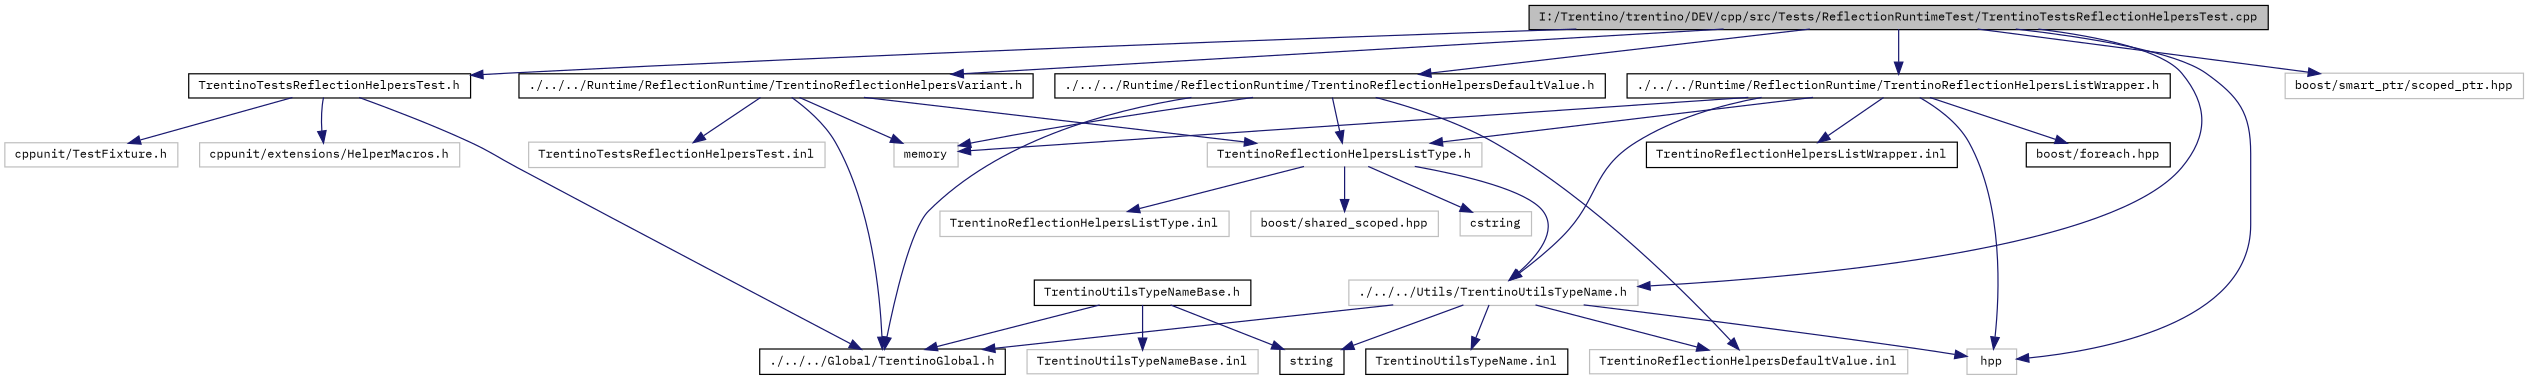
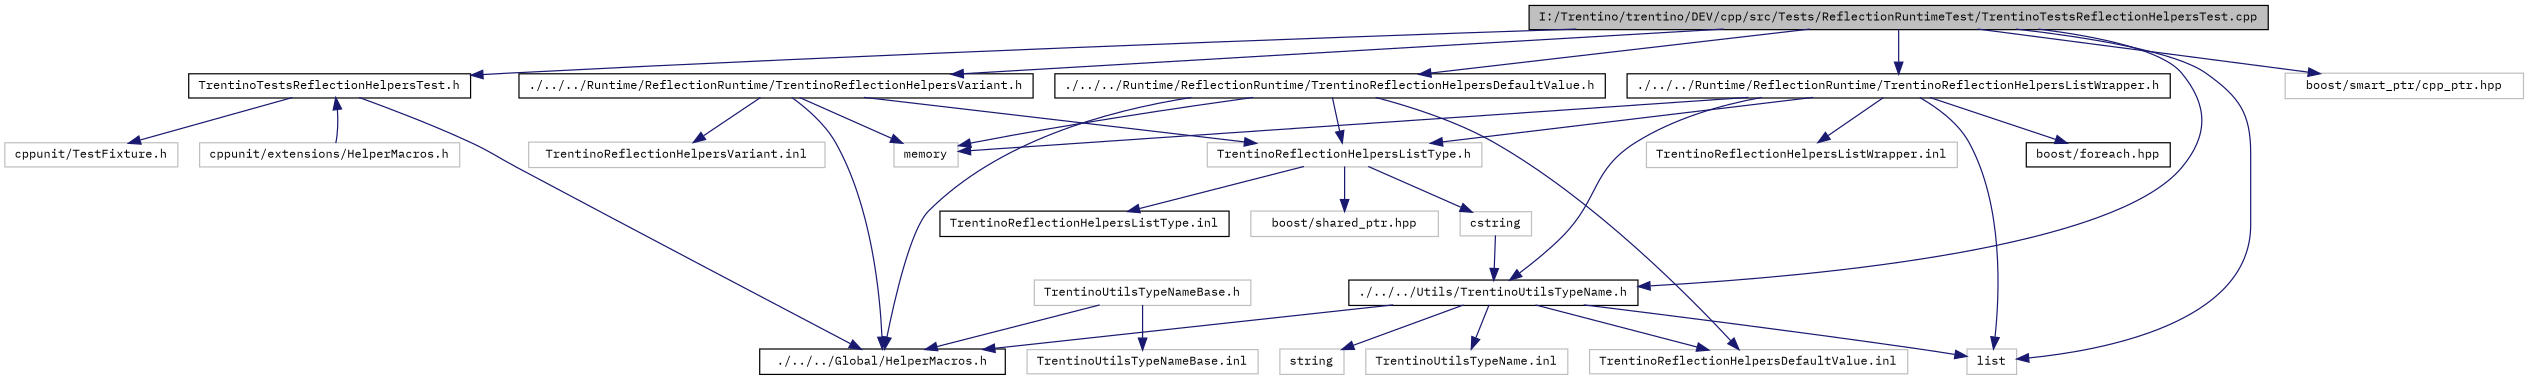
(2404, 86) -> (2404, 86)
(322, 114) -> (338, 126)
(677, 155) -> (677, 155)
(1802, 155) -> (1802, 155)
(1516, 193) -> (1495, 252)
(1085, 224) -> (1085, 224)
(1345, 224) -> (1345, 224)
(1143, 293) -> (1143, 293)
(1493, 293) -> (1493, 293)
(1234, 330) -> none
(882, 362) -> (882, 362)
(1312, 362) -> (1312, 362)
(1467, 362) -> (1467, 362)
(1992, 362) -> (1992, 362)
